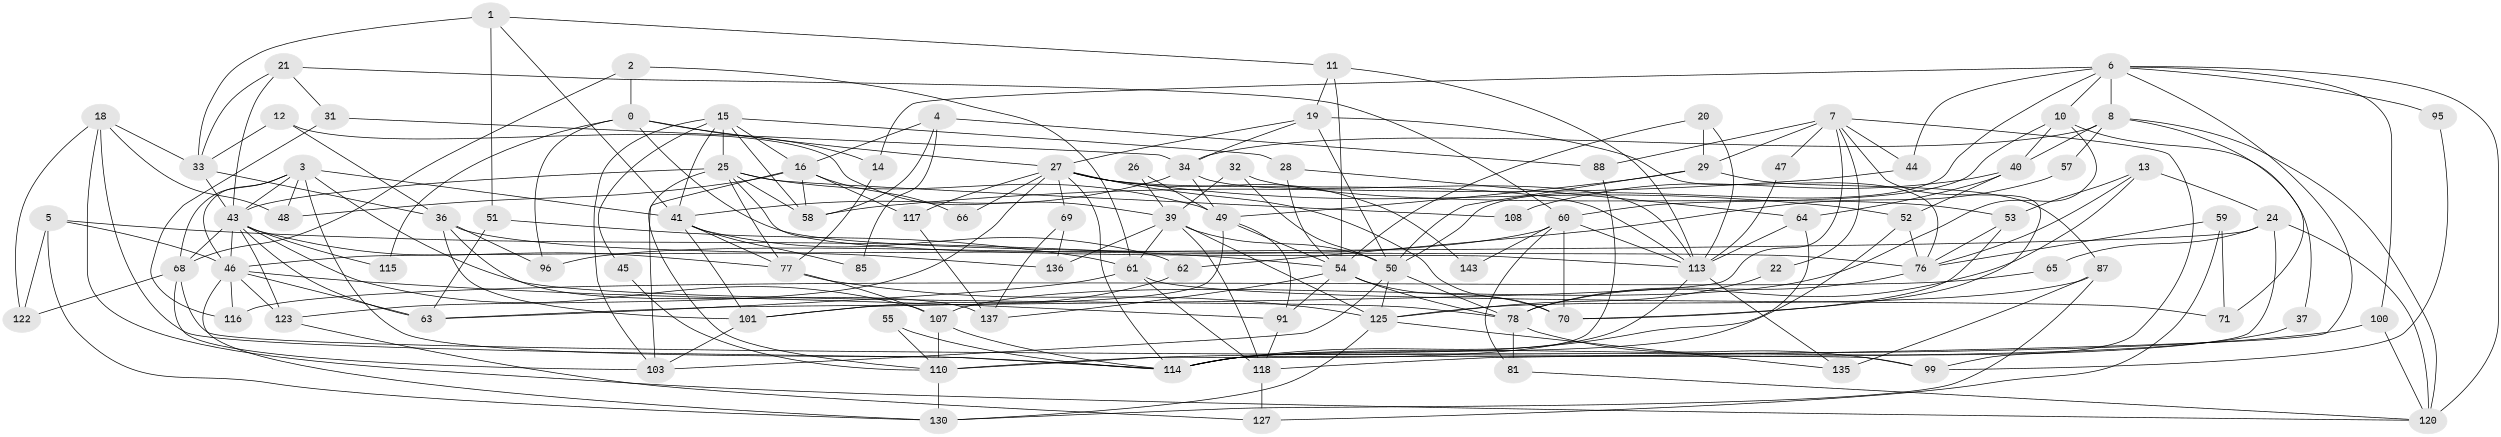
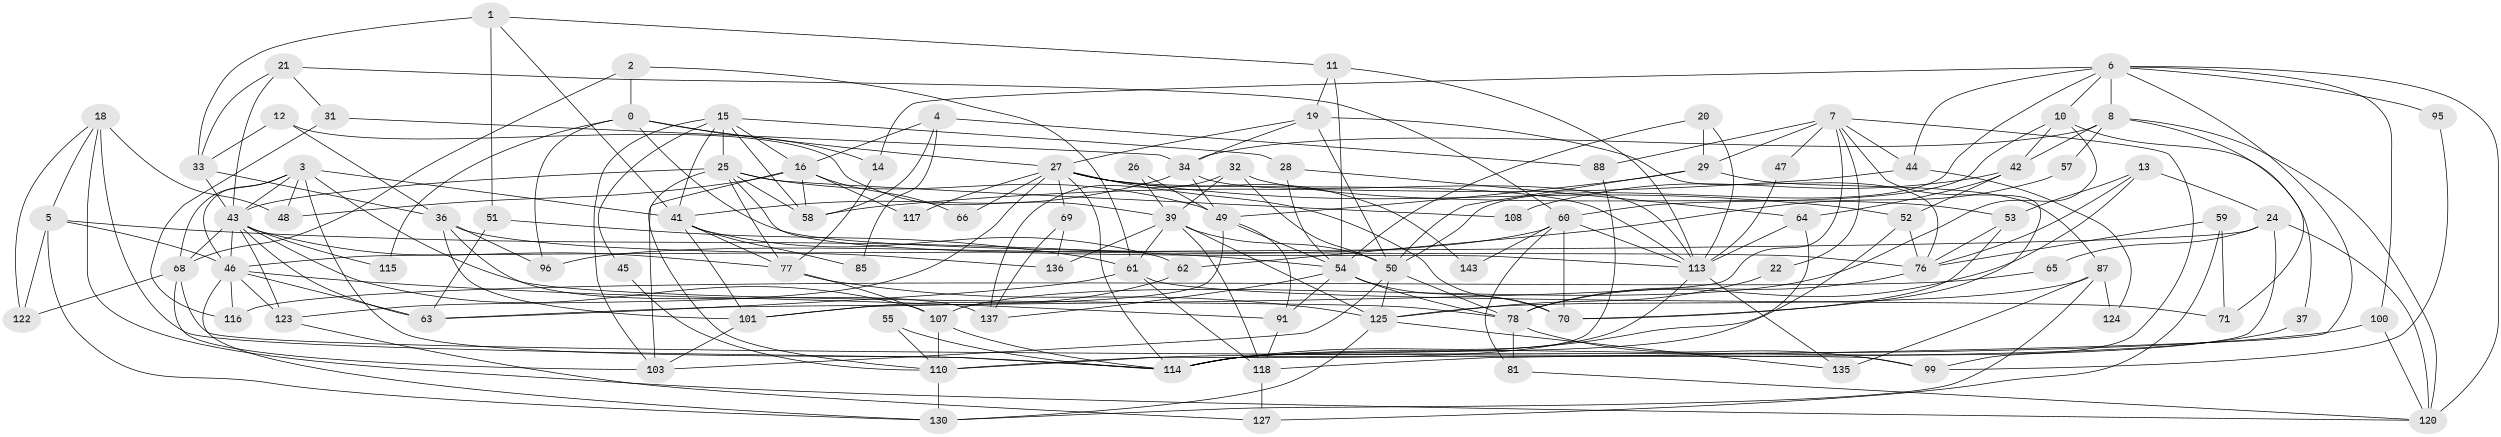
(150, 142) -> (72, 166)
(2016, 168) -> (2016, 168)
(951, 269) -> (1039, 208)
none -> (2112, 320)
